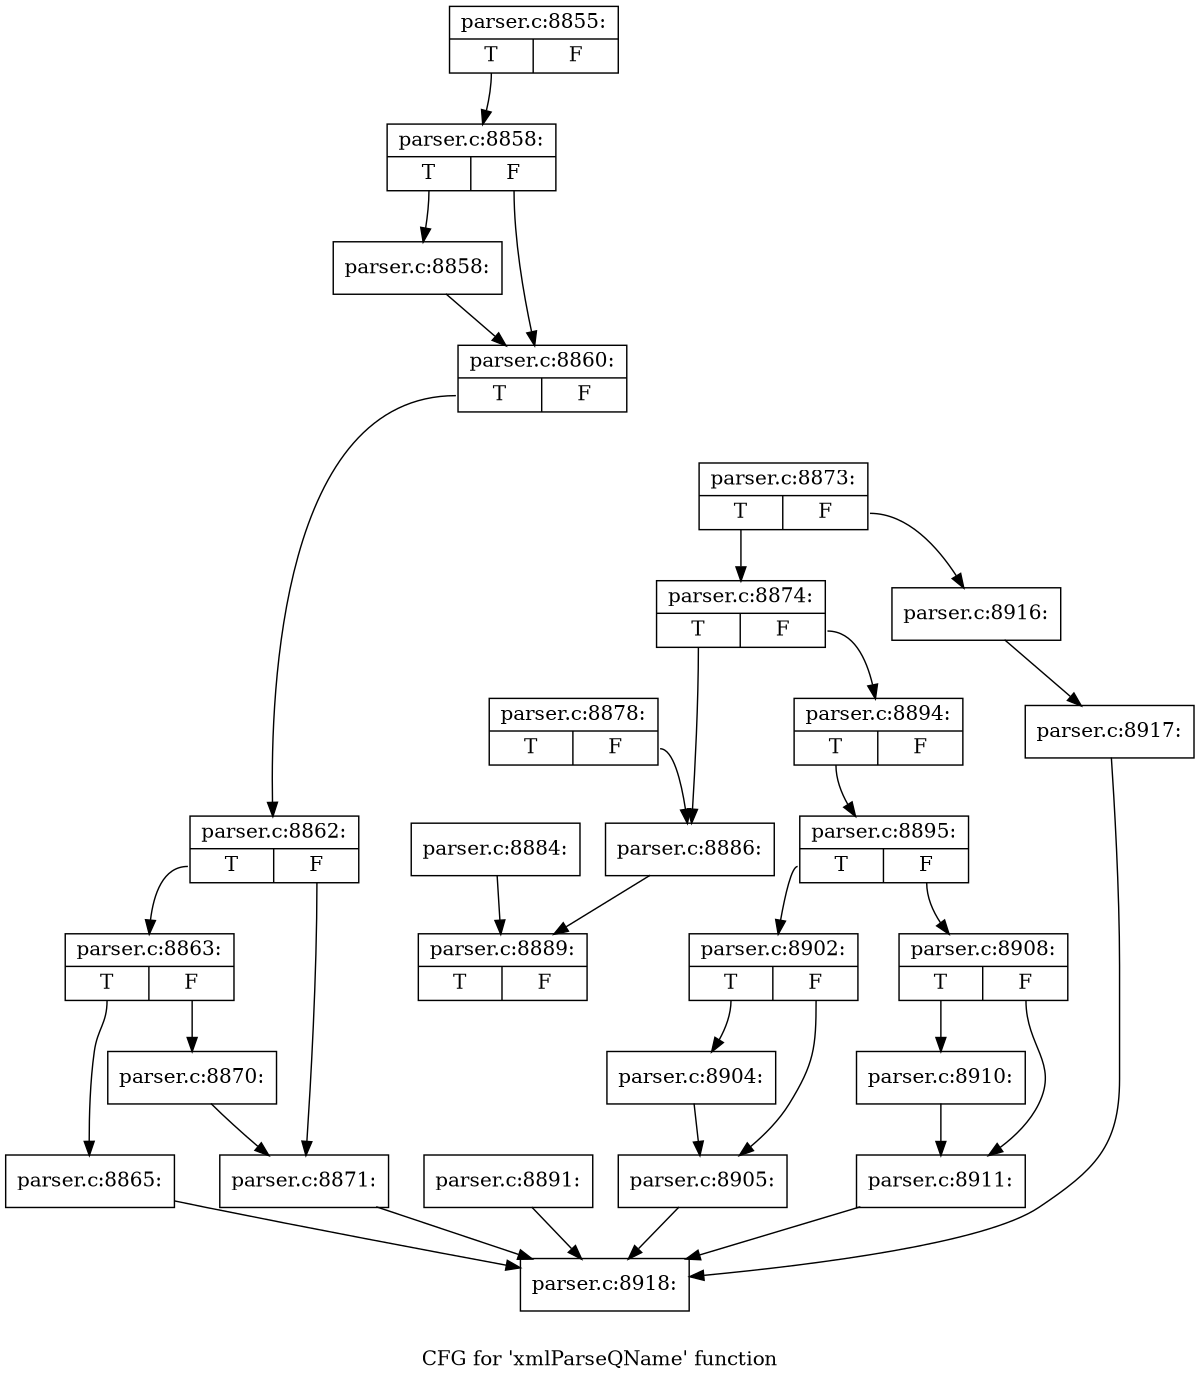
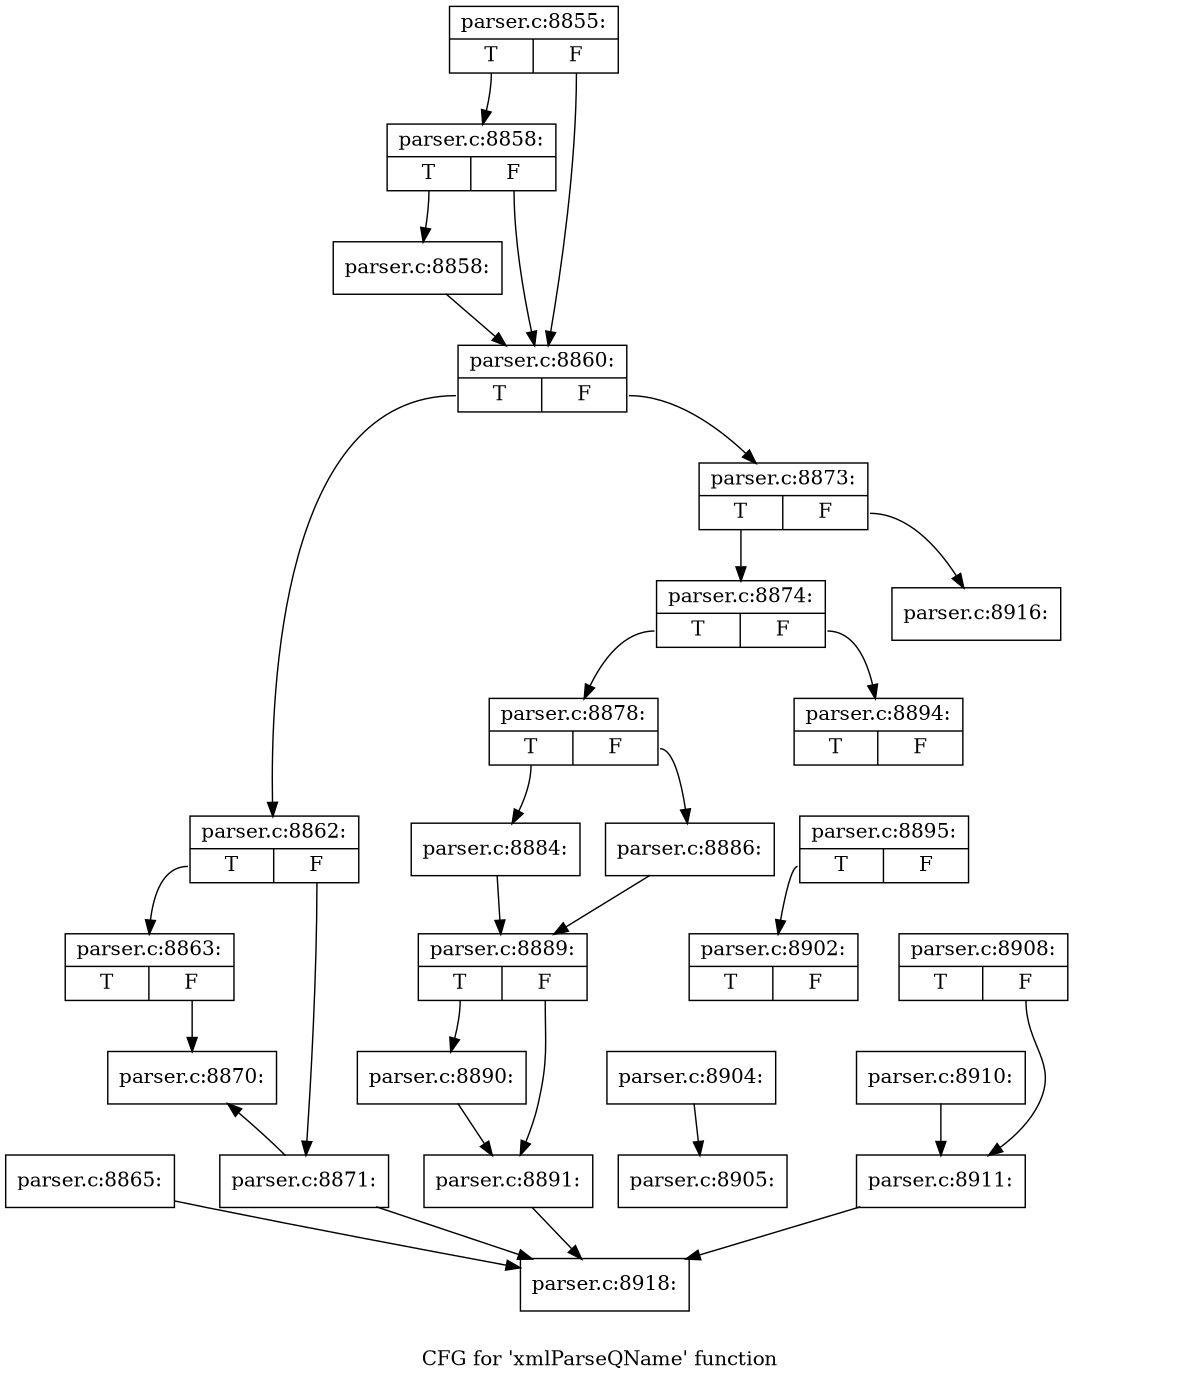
none -> (569, 203)
none -> (692, 414)
(697, 728) -> (615, 649)
(1110, 732) -> none
(839, 786) -> none
none -> (527, 789)
(931, 904) -> none
(941, 1019) -> none
(728, 1021) -> none
(92, 1070) -> none
none -> (544, 1072)
none -> (442, 1078)
(802, 1082) -> none
(234, 1125) -> (263, 1134)
(659, 1228) -> none
